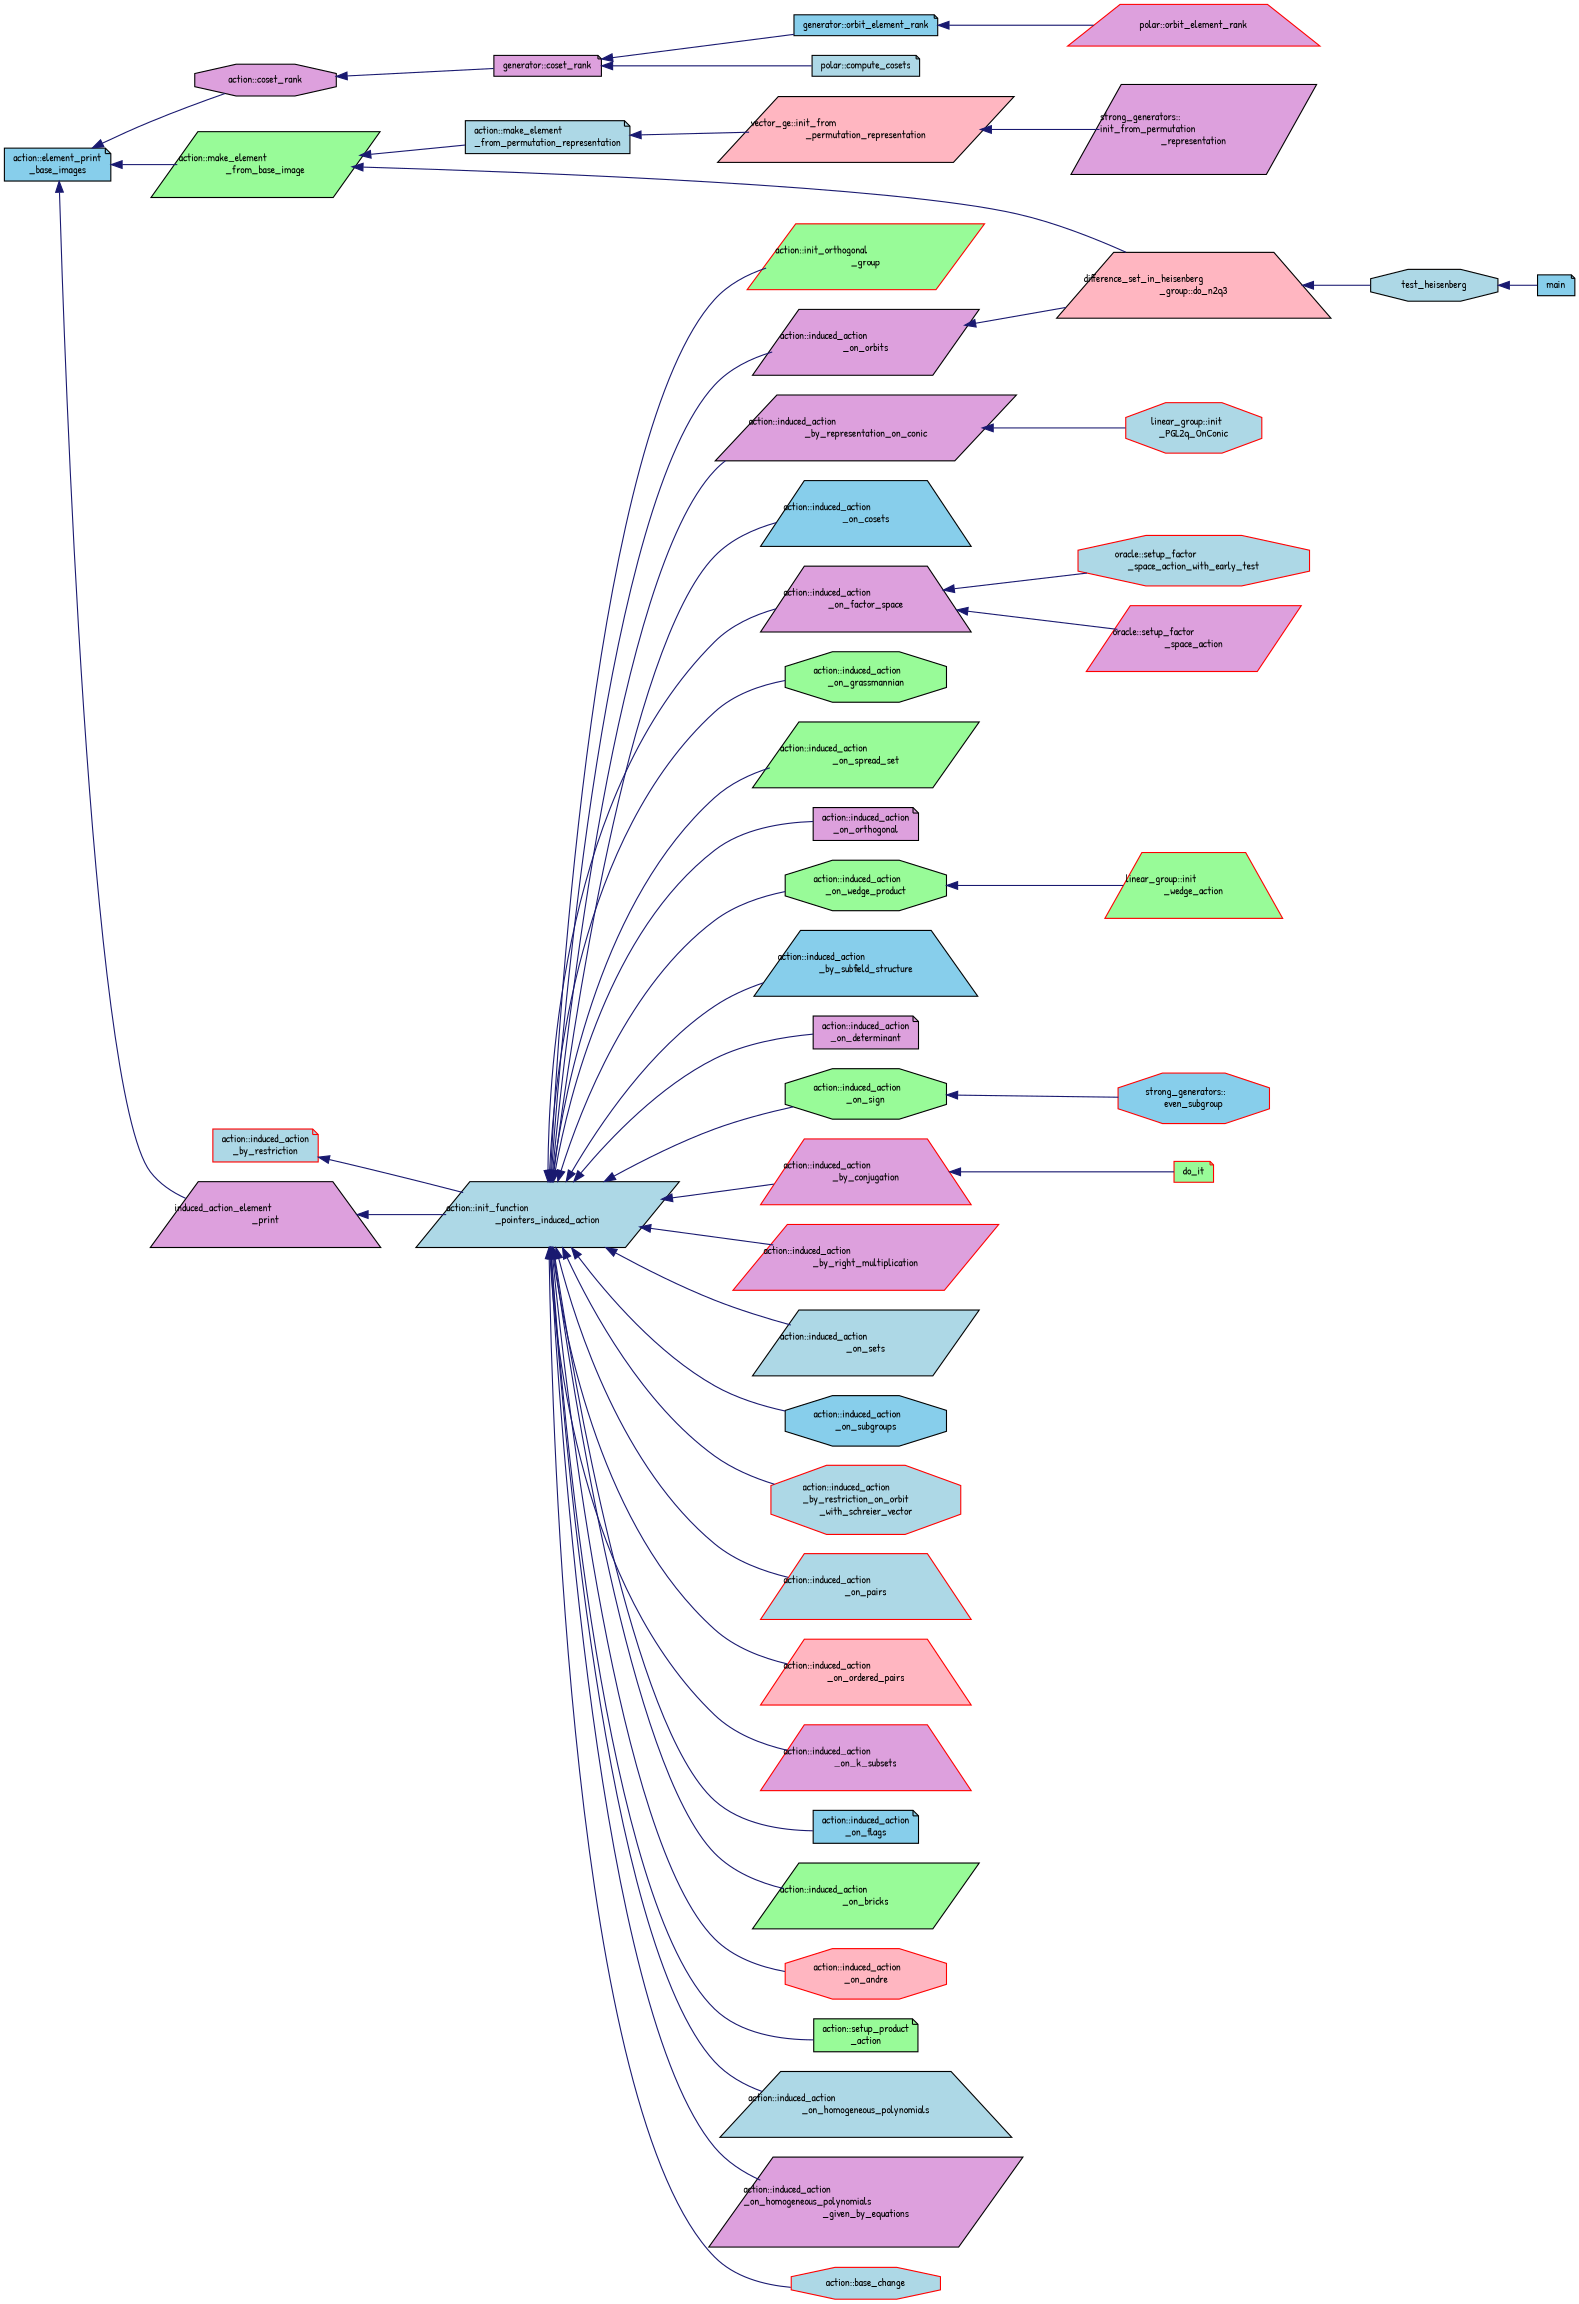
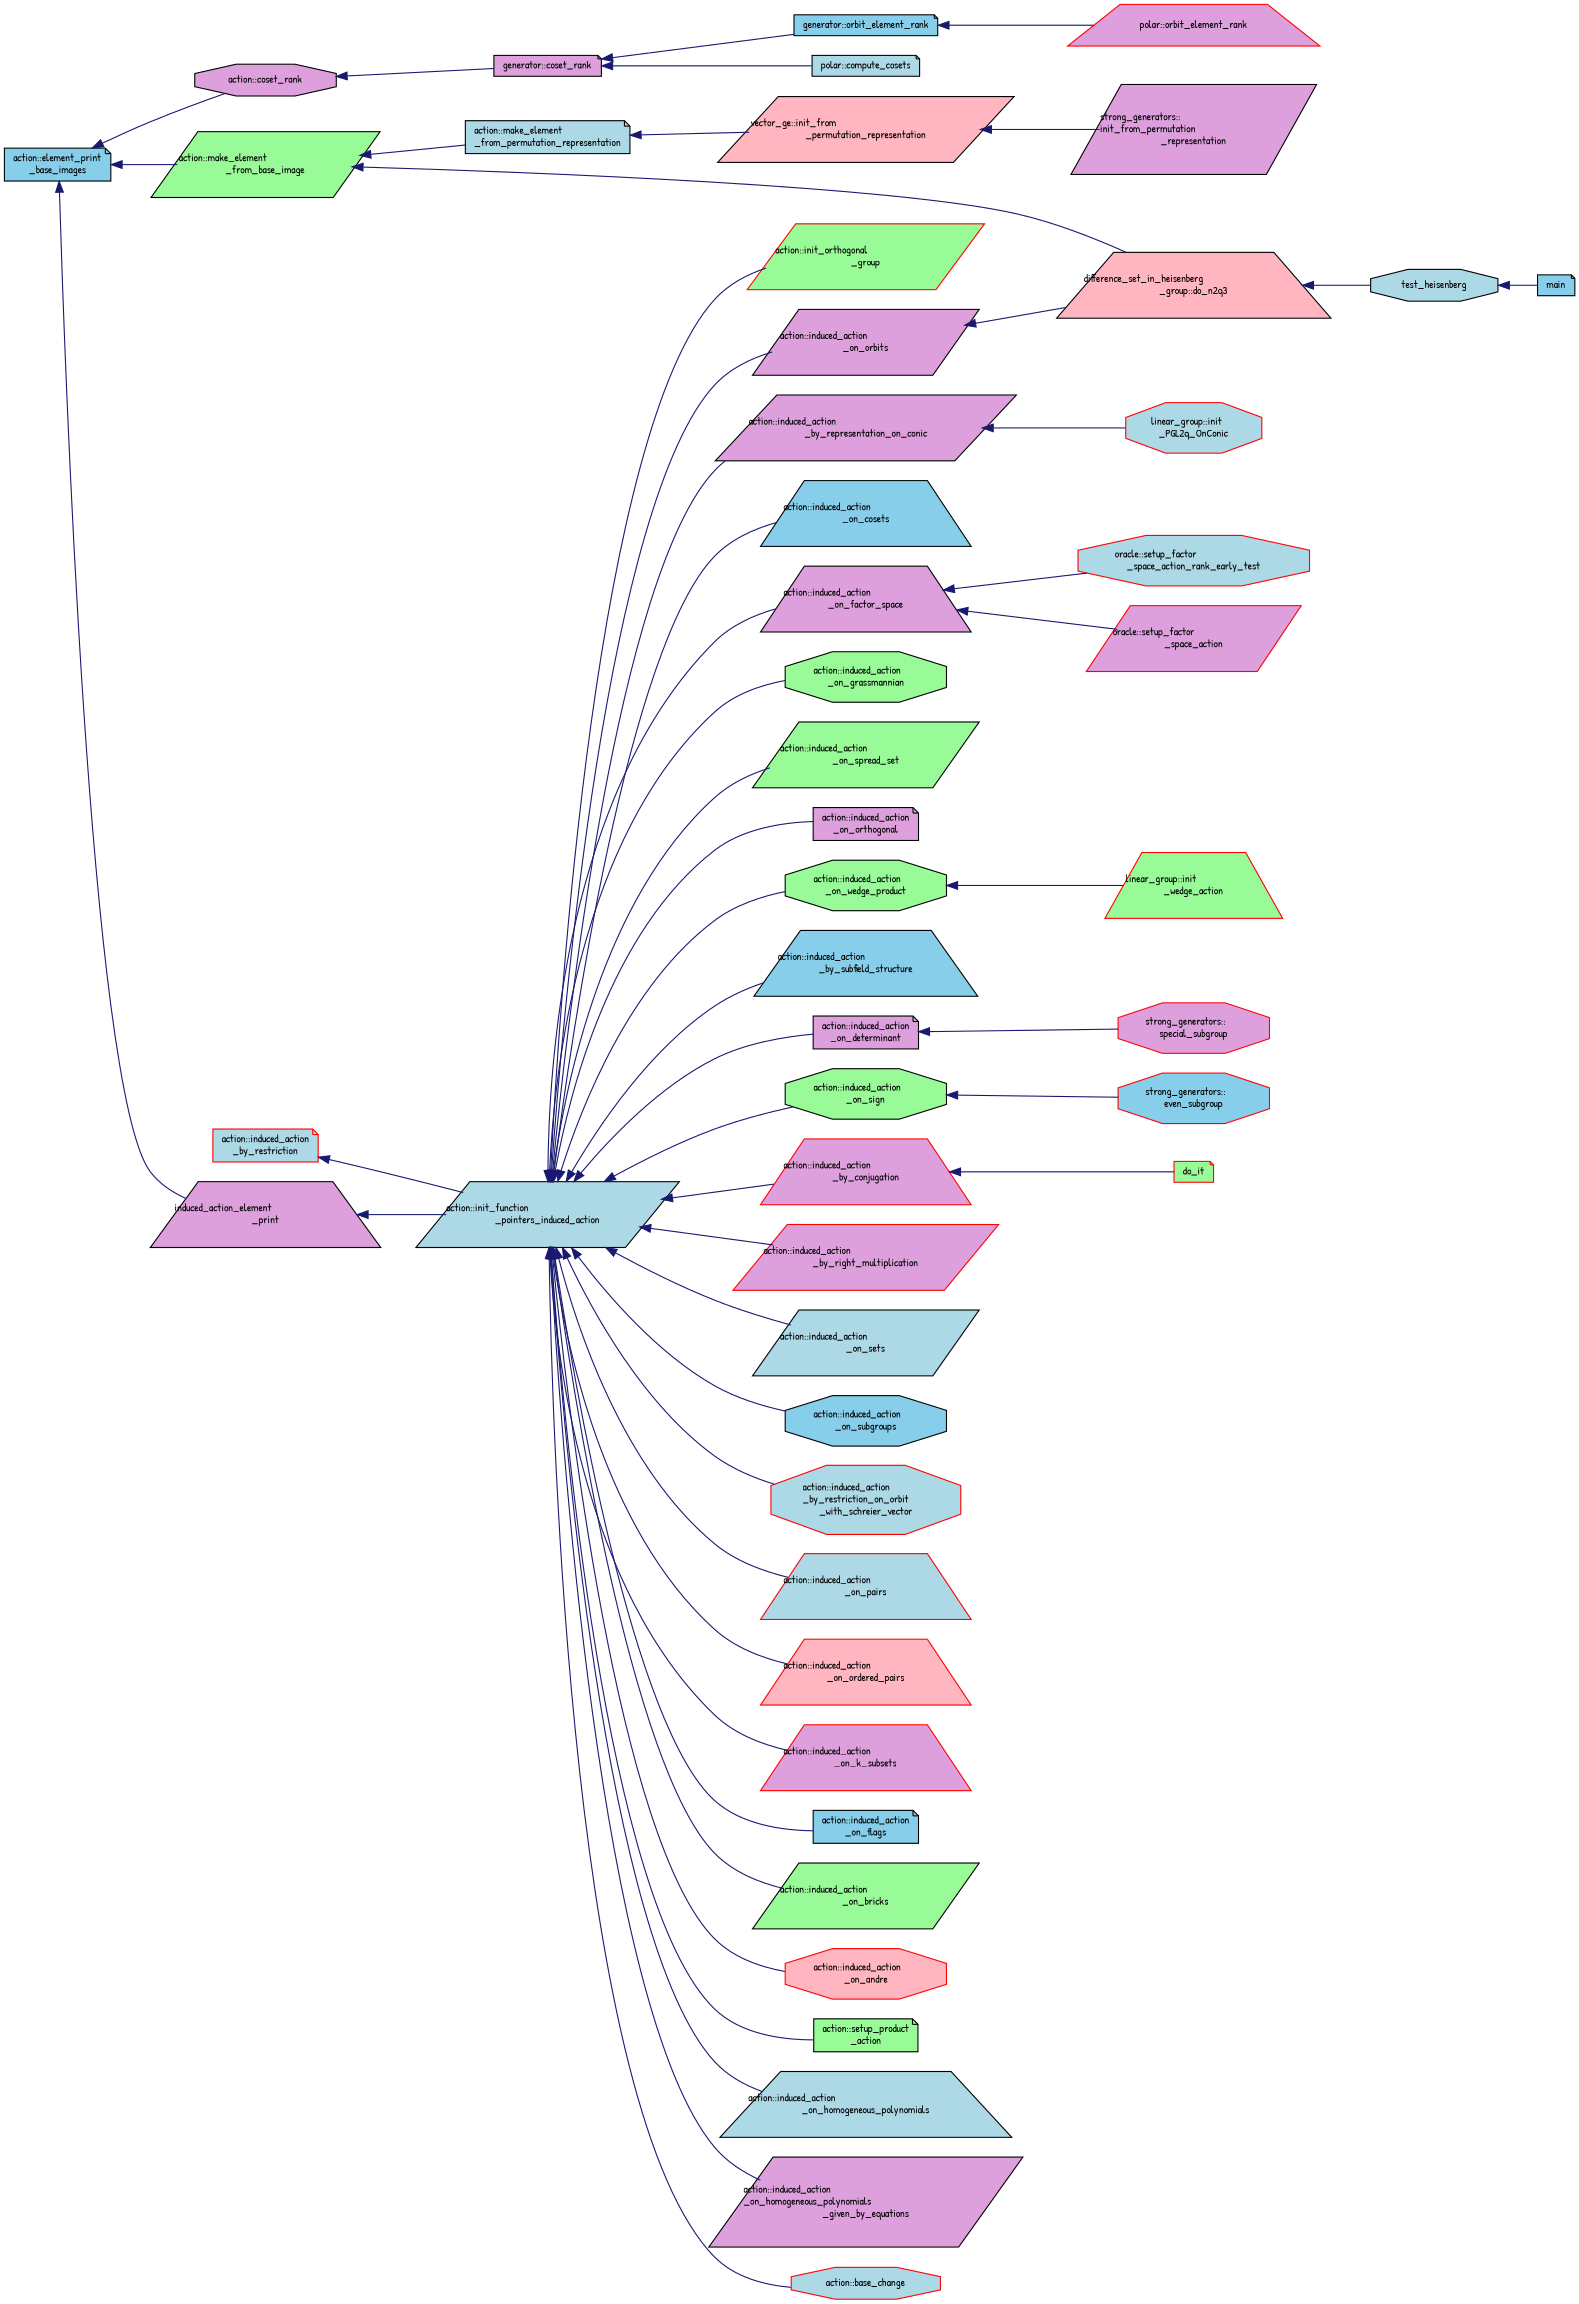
(1194, 561) -> (1194, 561)
none -> (1194, 1028)
